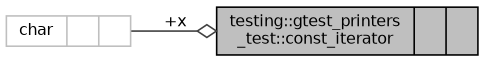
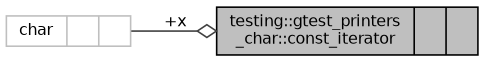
(315, 39) -> (315, 39)
